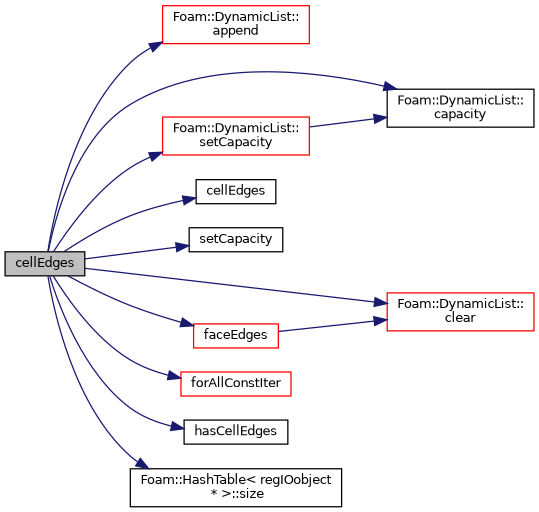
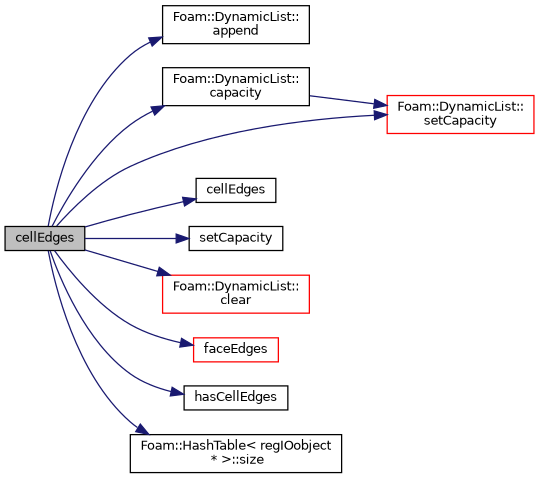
(236, 25) -> (236, 25)
(342, 123) -> (342, 100)
(326, 326) -> none
(236, 384) -> none
